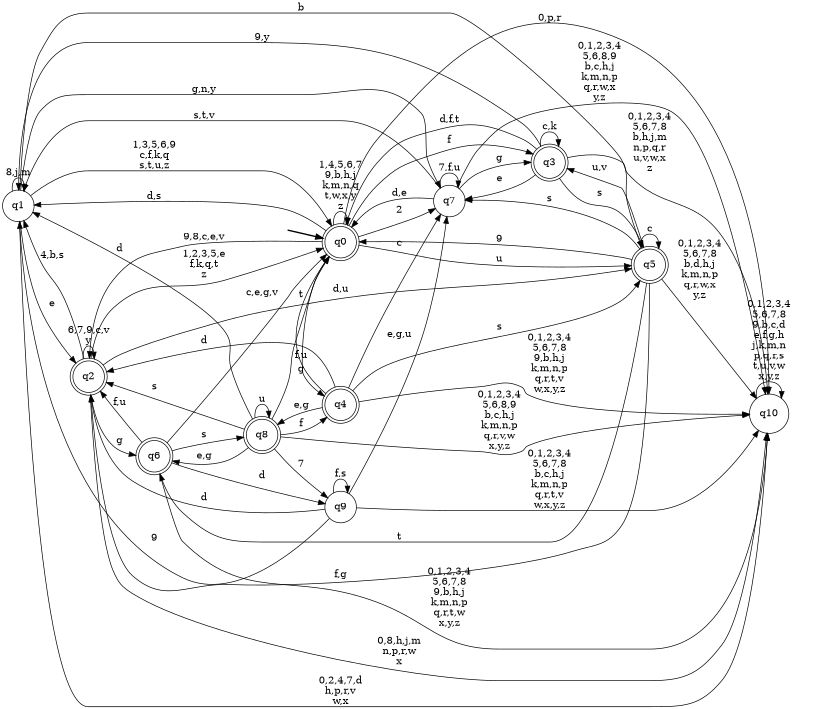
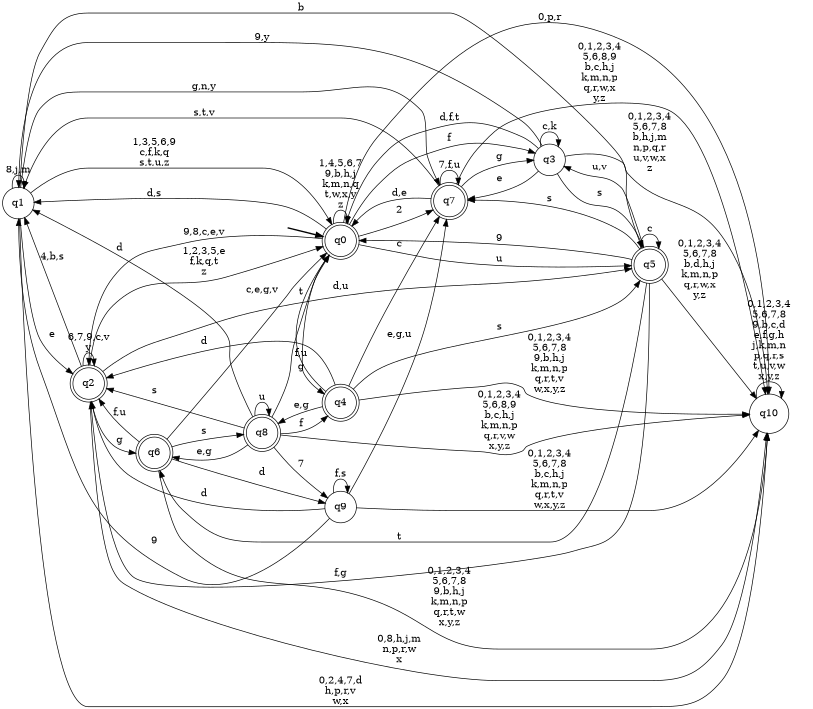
(550, 163) -> (550, 160)
(449, 201) -> (449, 201)
